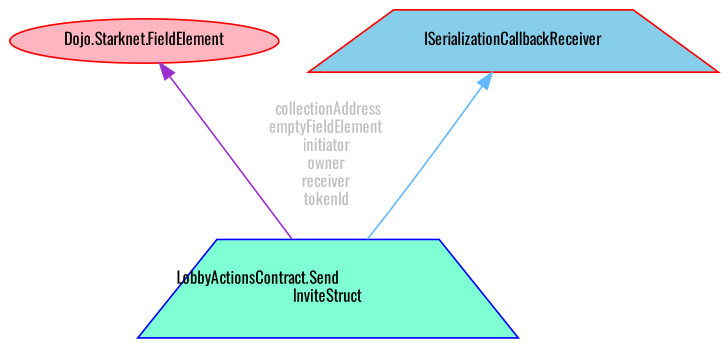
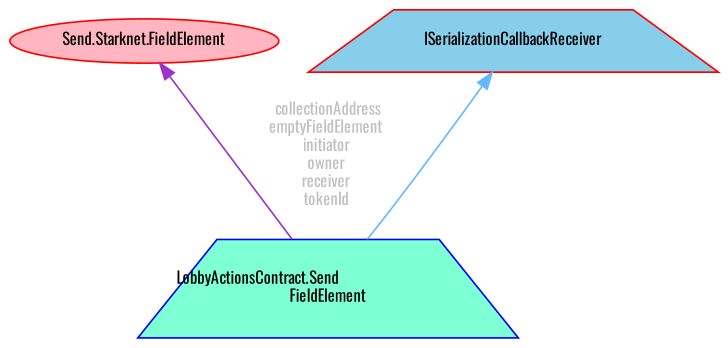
(144, 41) -> (144, 41)
(328, 289) -> (328, 289)
